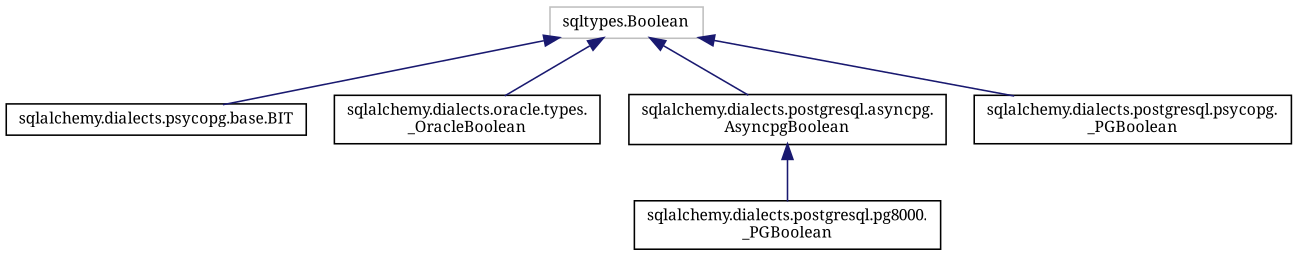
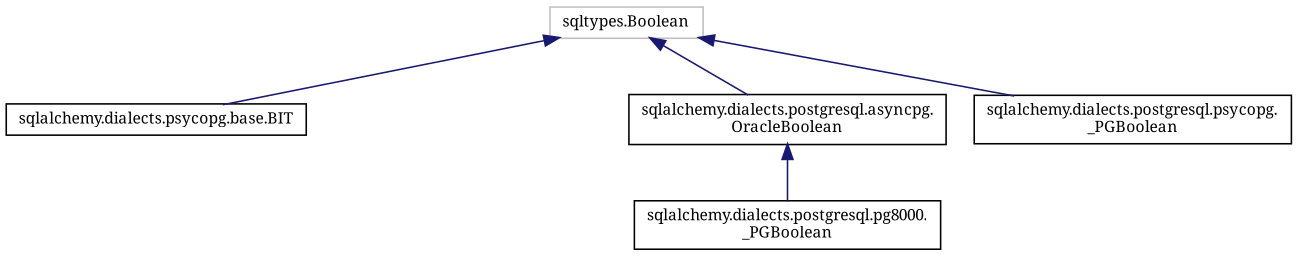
(467, 120) -> none
(788, 120) -> (788, 120)
